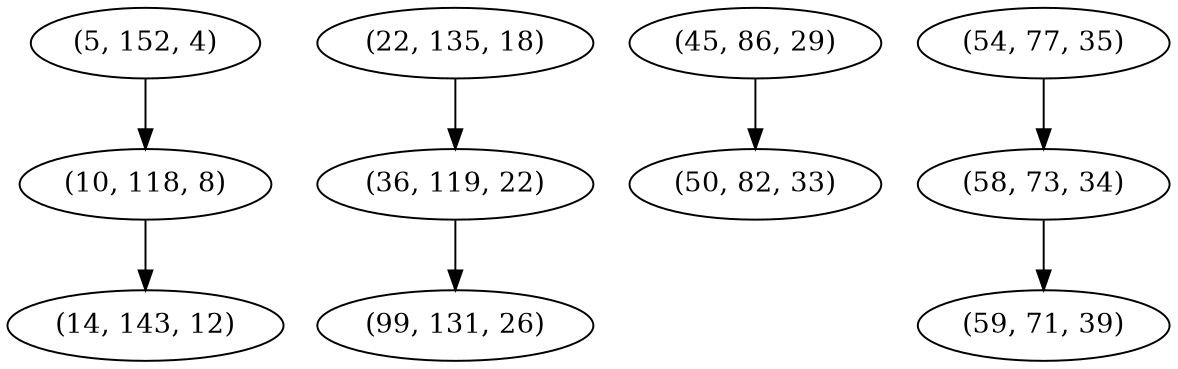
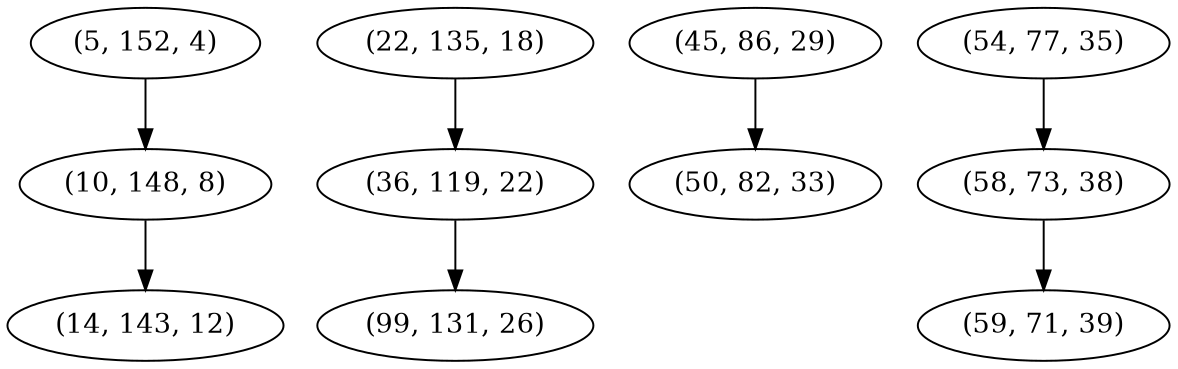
(146, 184) -> (146, 184)
(1044, 184) -> (1044, 184)
